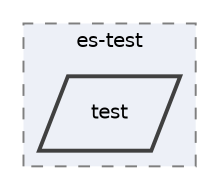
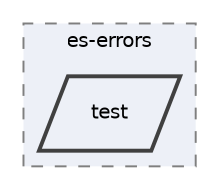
(110, 42) -> (110, 42)
